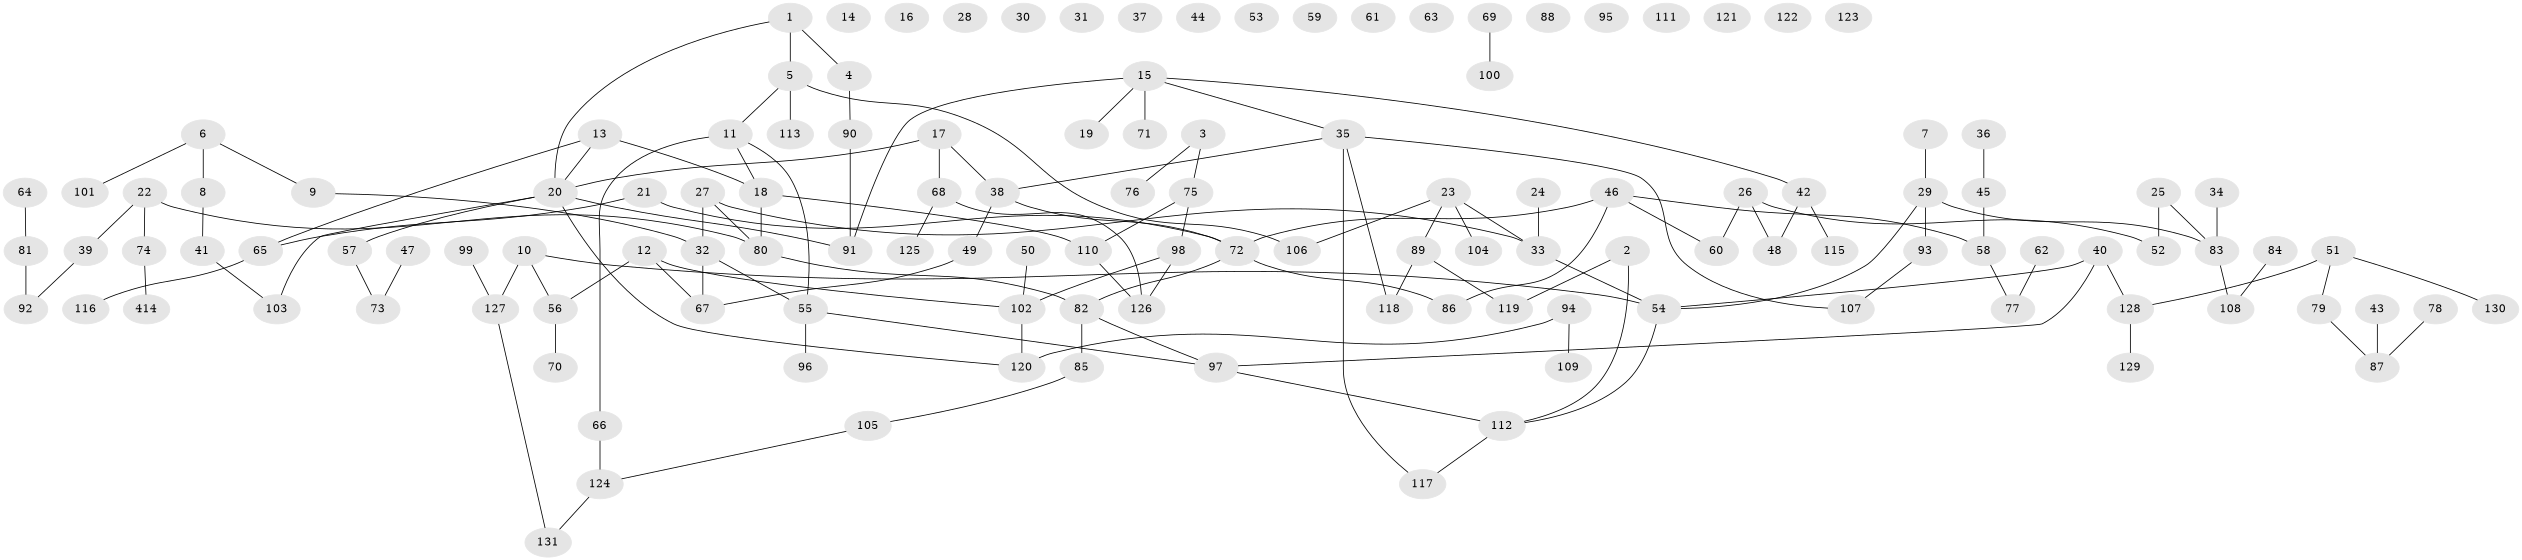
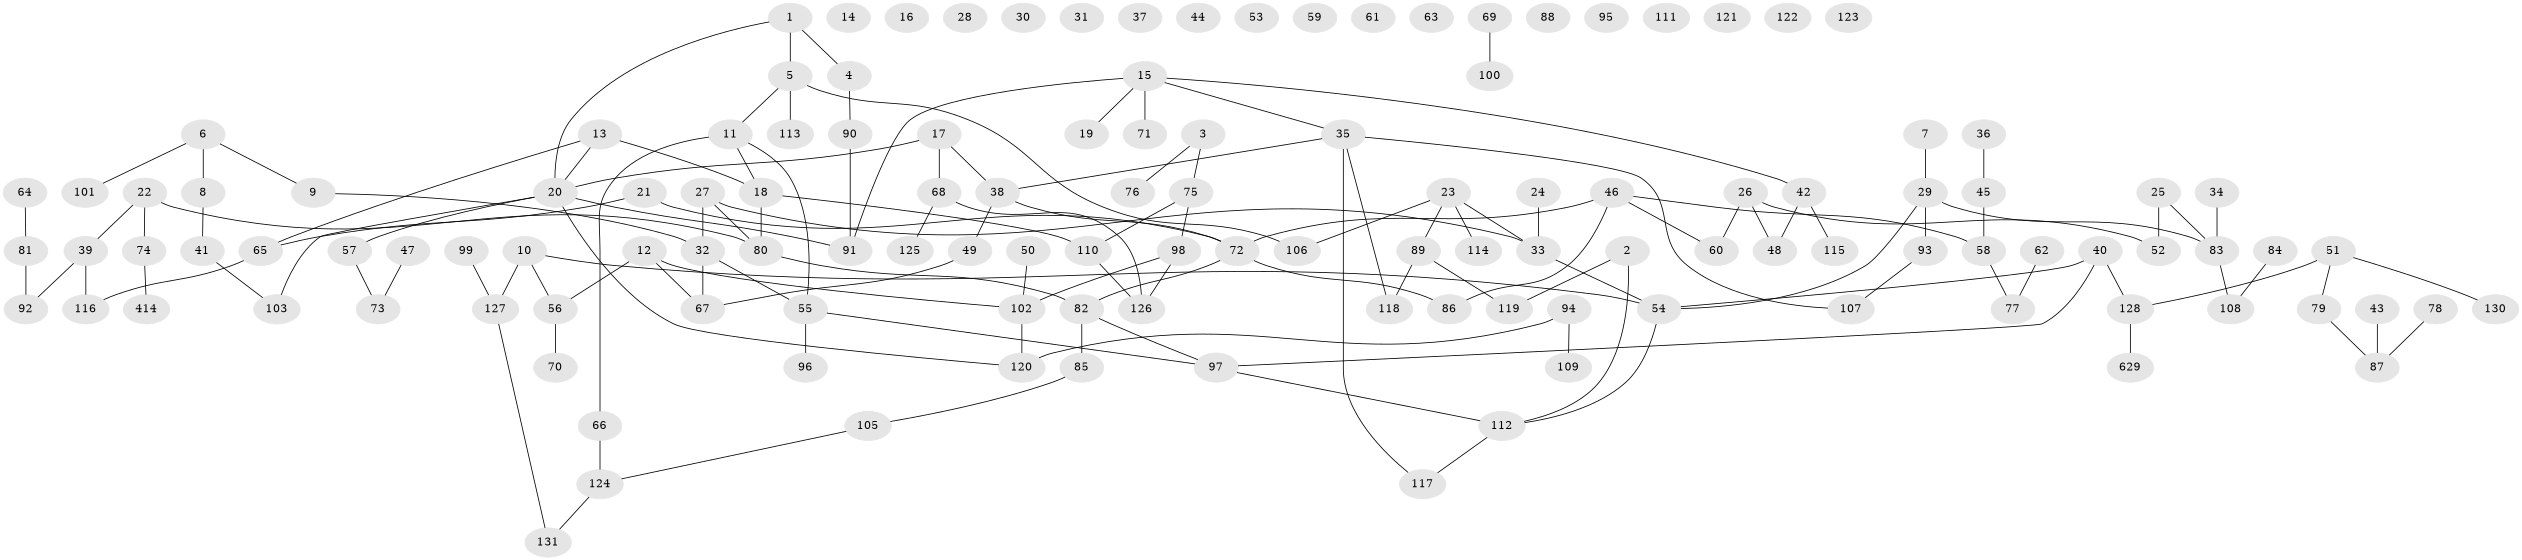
(1479, 251) -> (1479, 251)
none -> (86, 280)
(2130, 368) -> (2130, 368)
